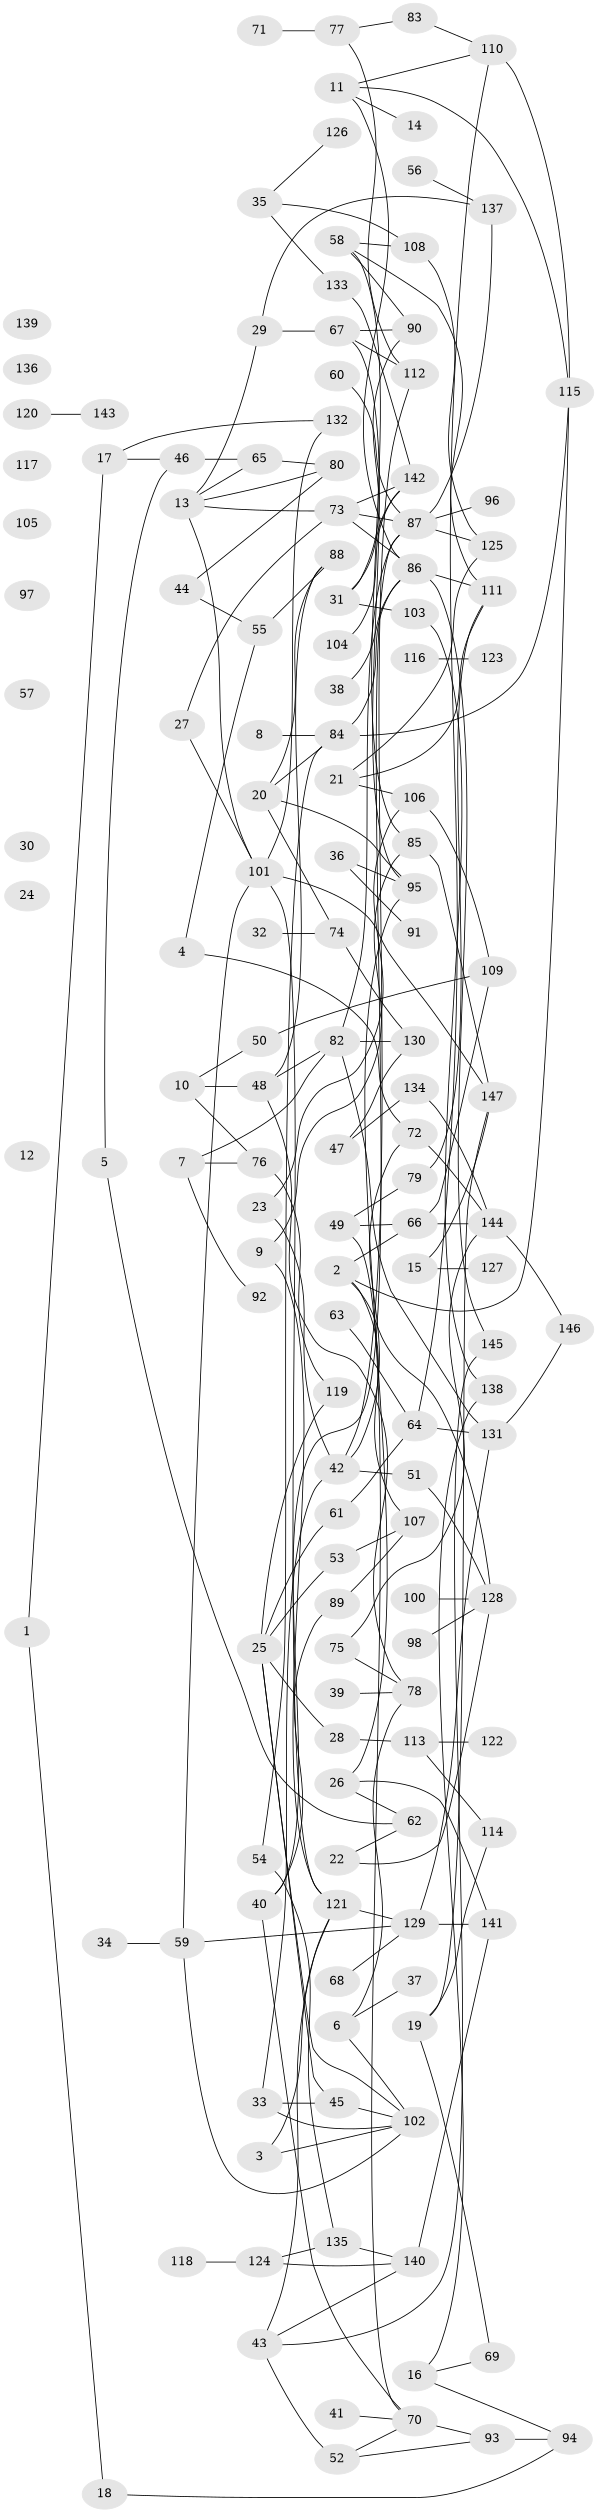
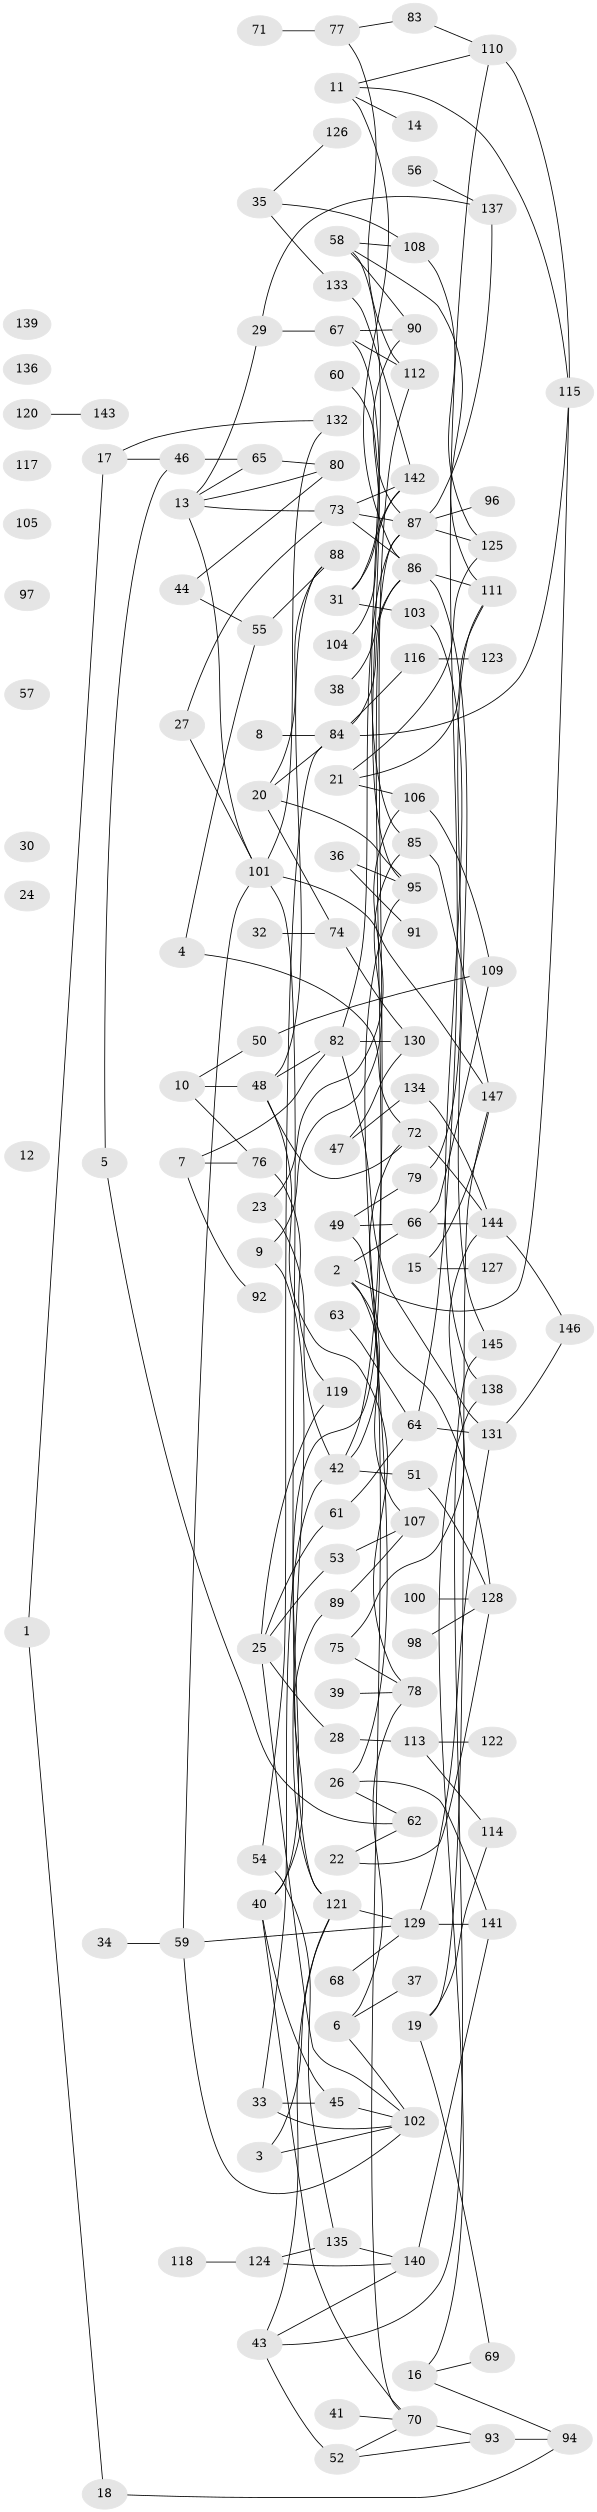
none -> (385, 688)
none -> (319, 1175)
(289, 1879) -> (285, 2009)
